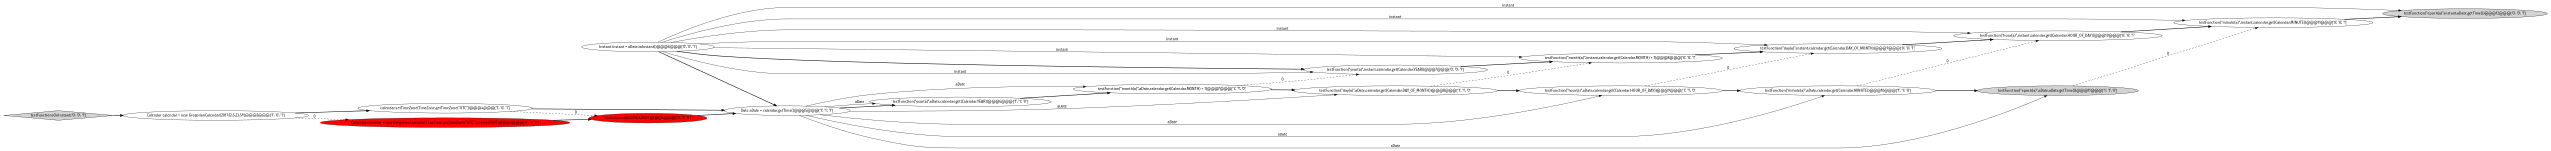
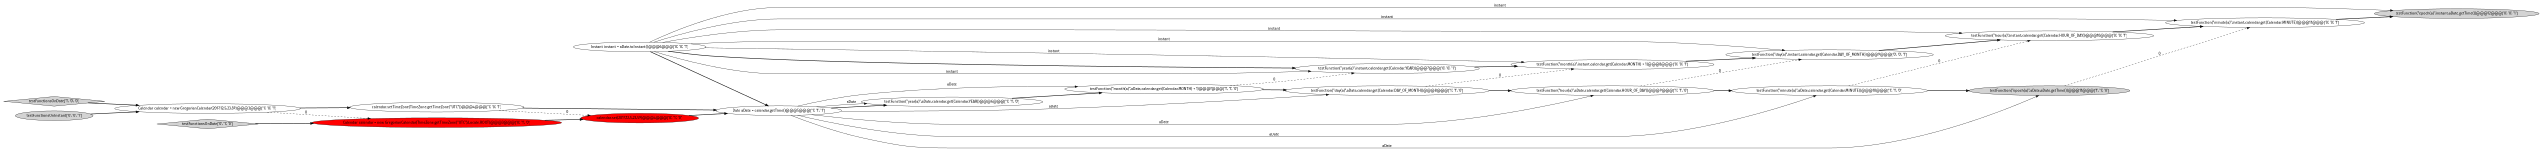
none -> (54, 101)
(58, 115) -> (54, 116)
none -> (208, 124)
